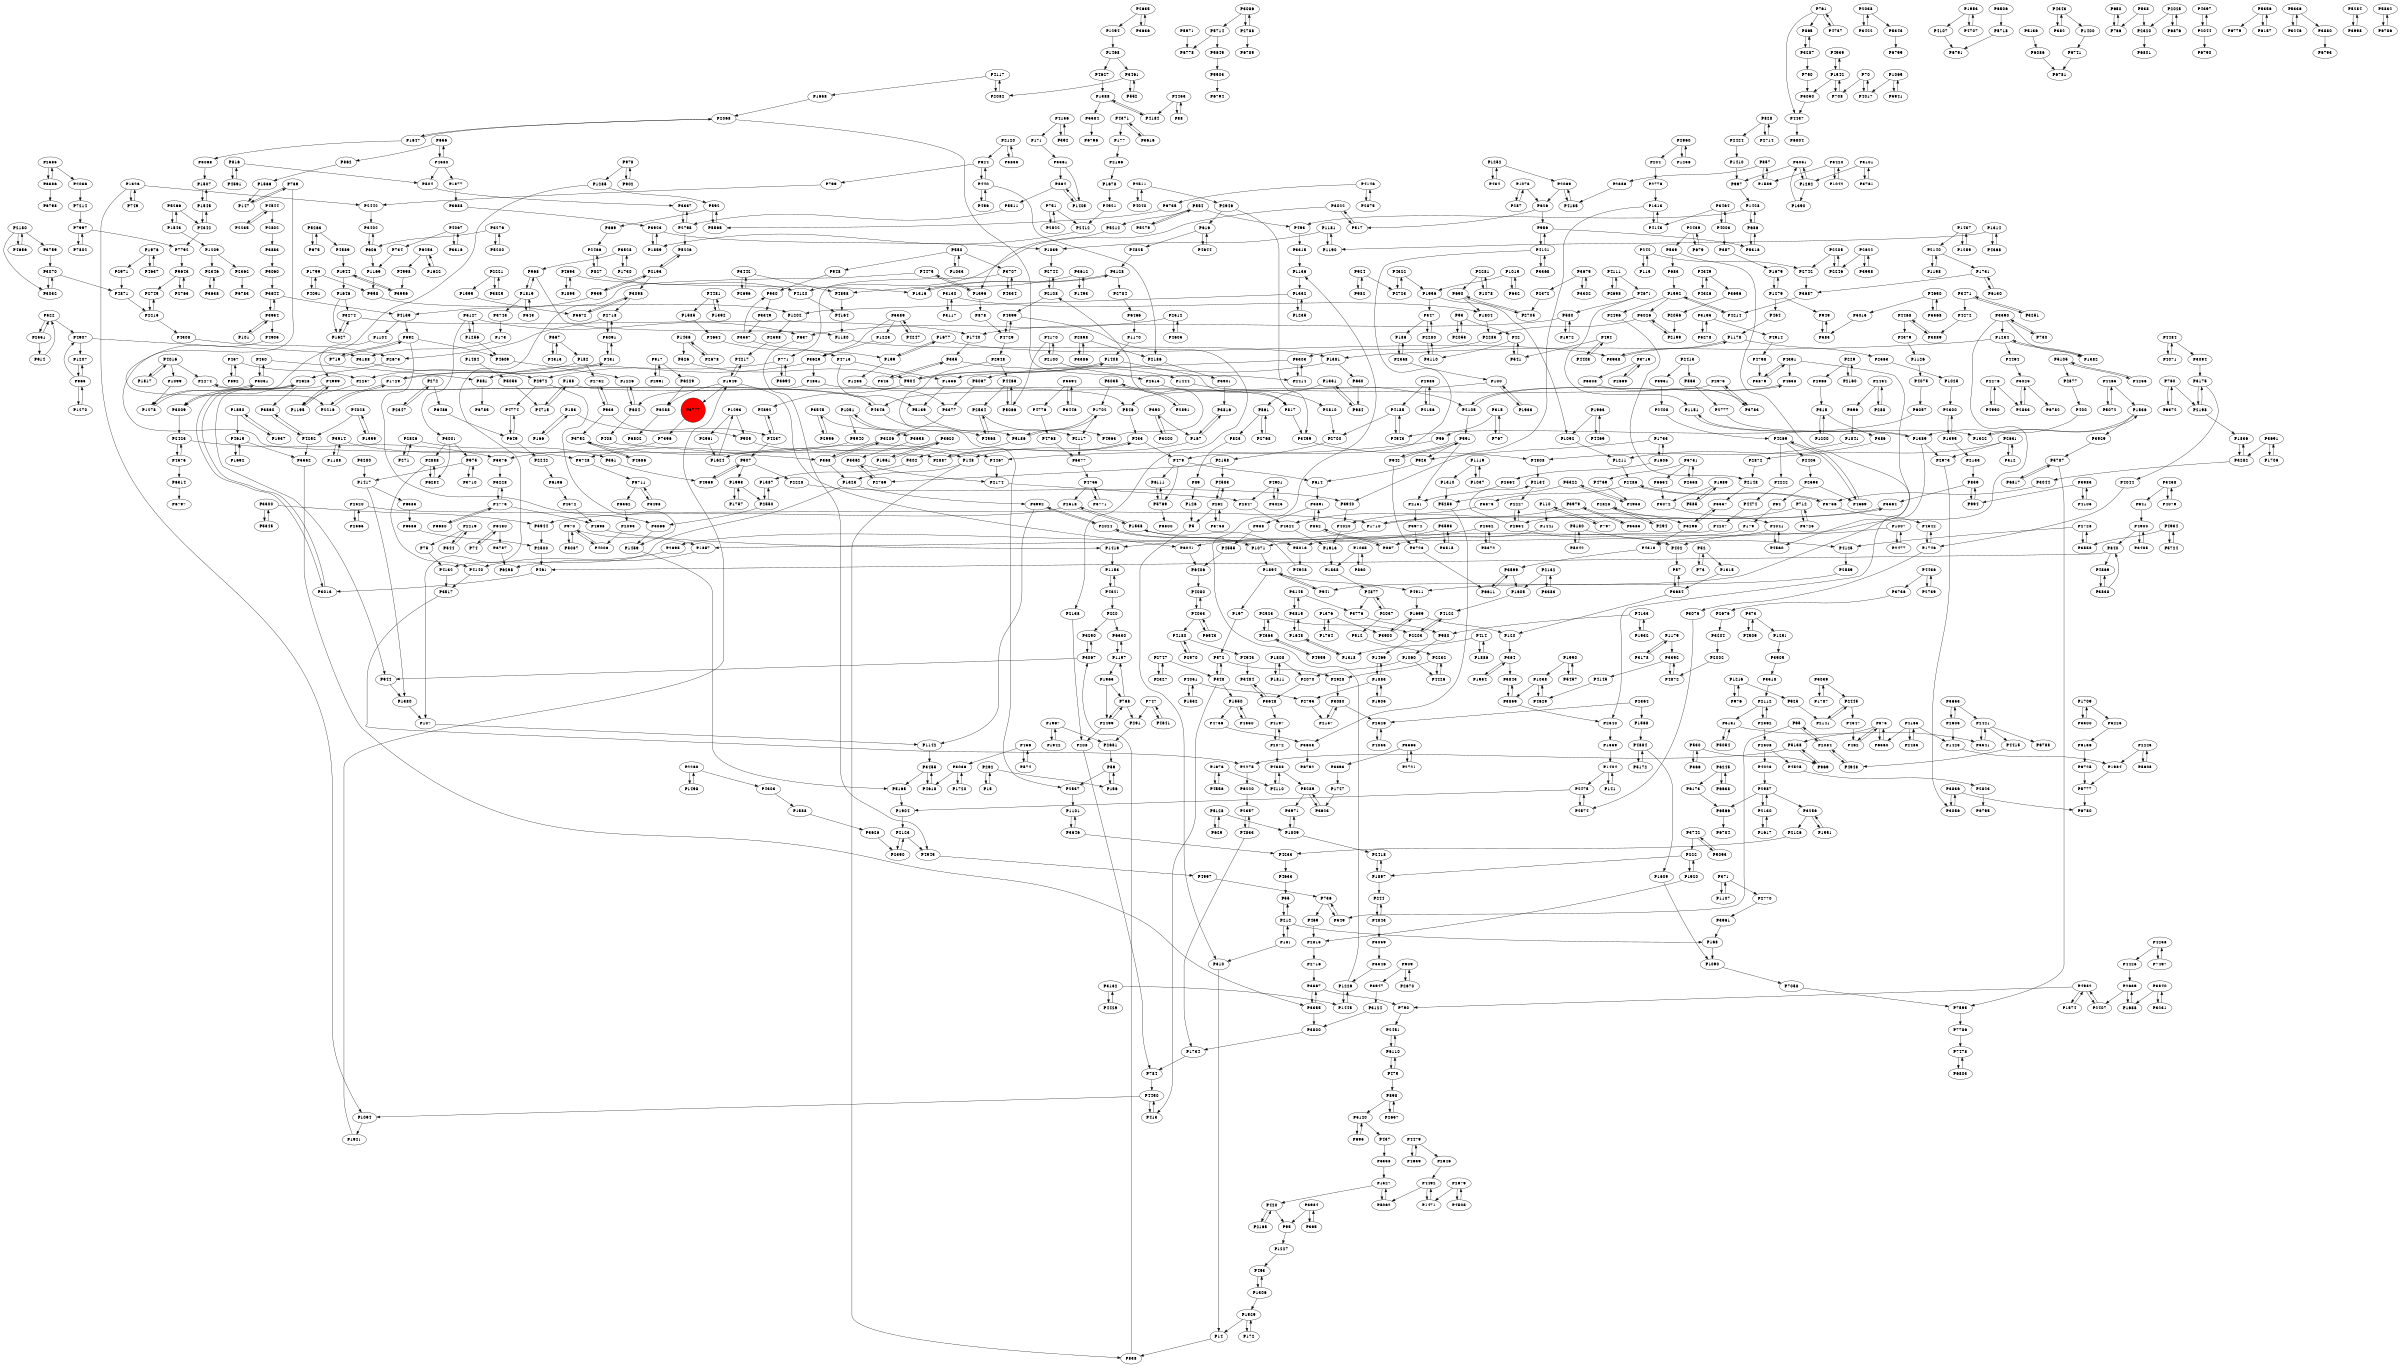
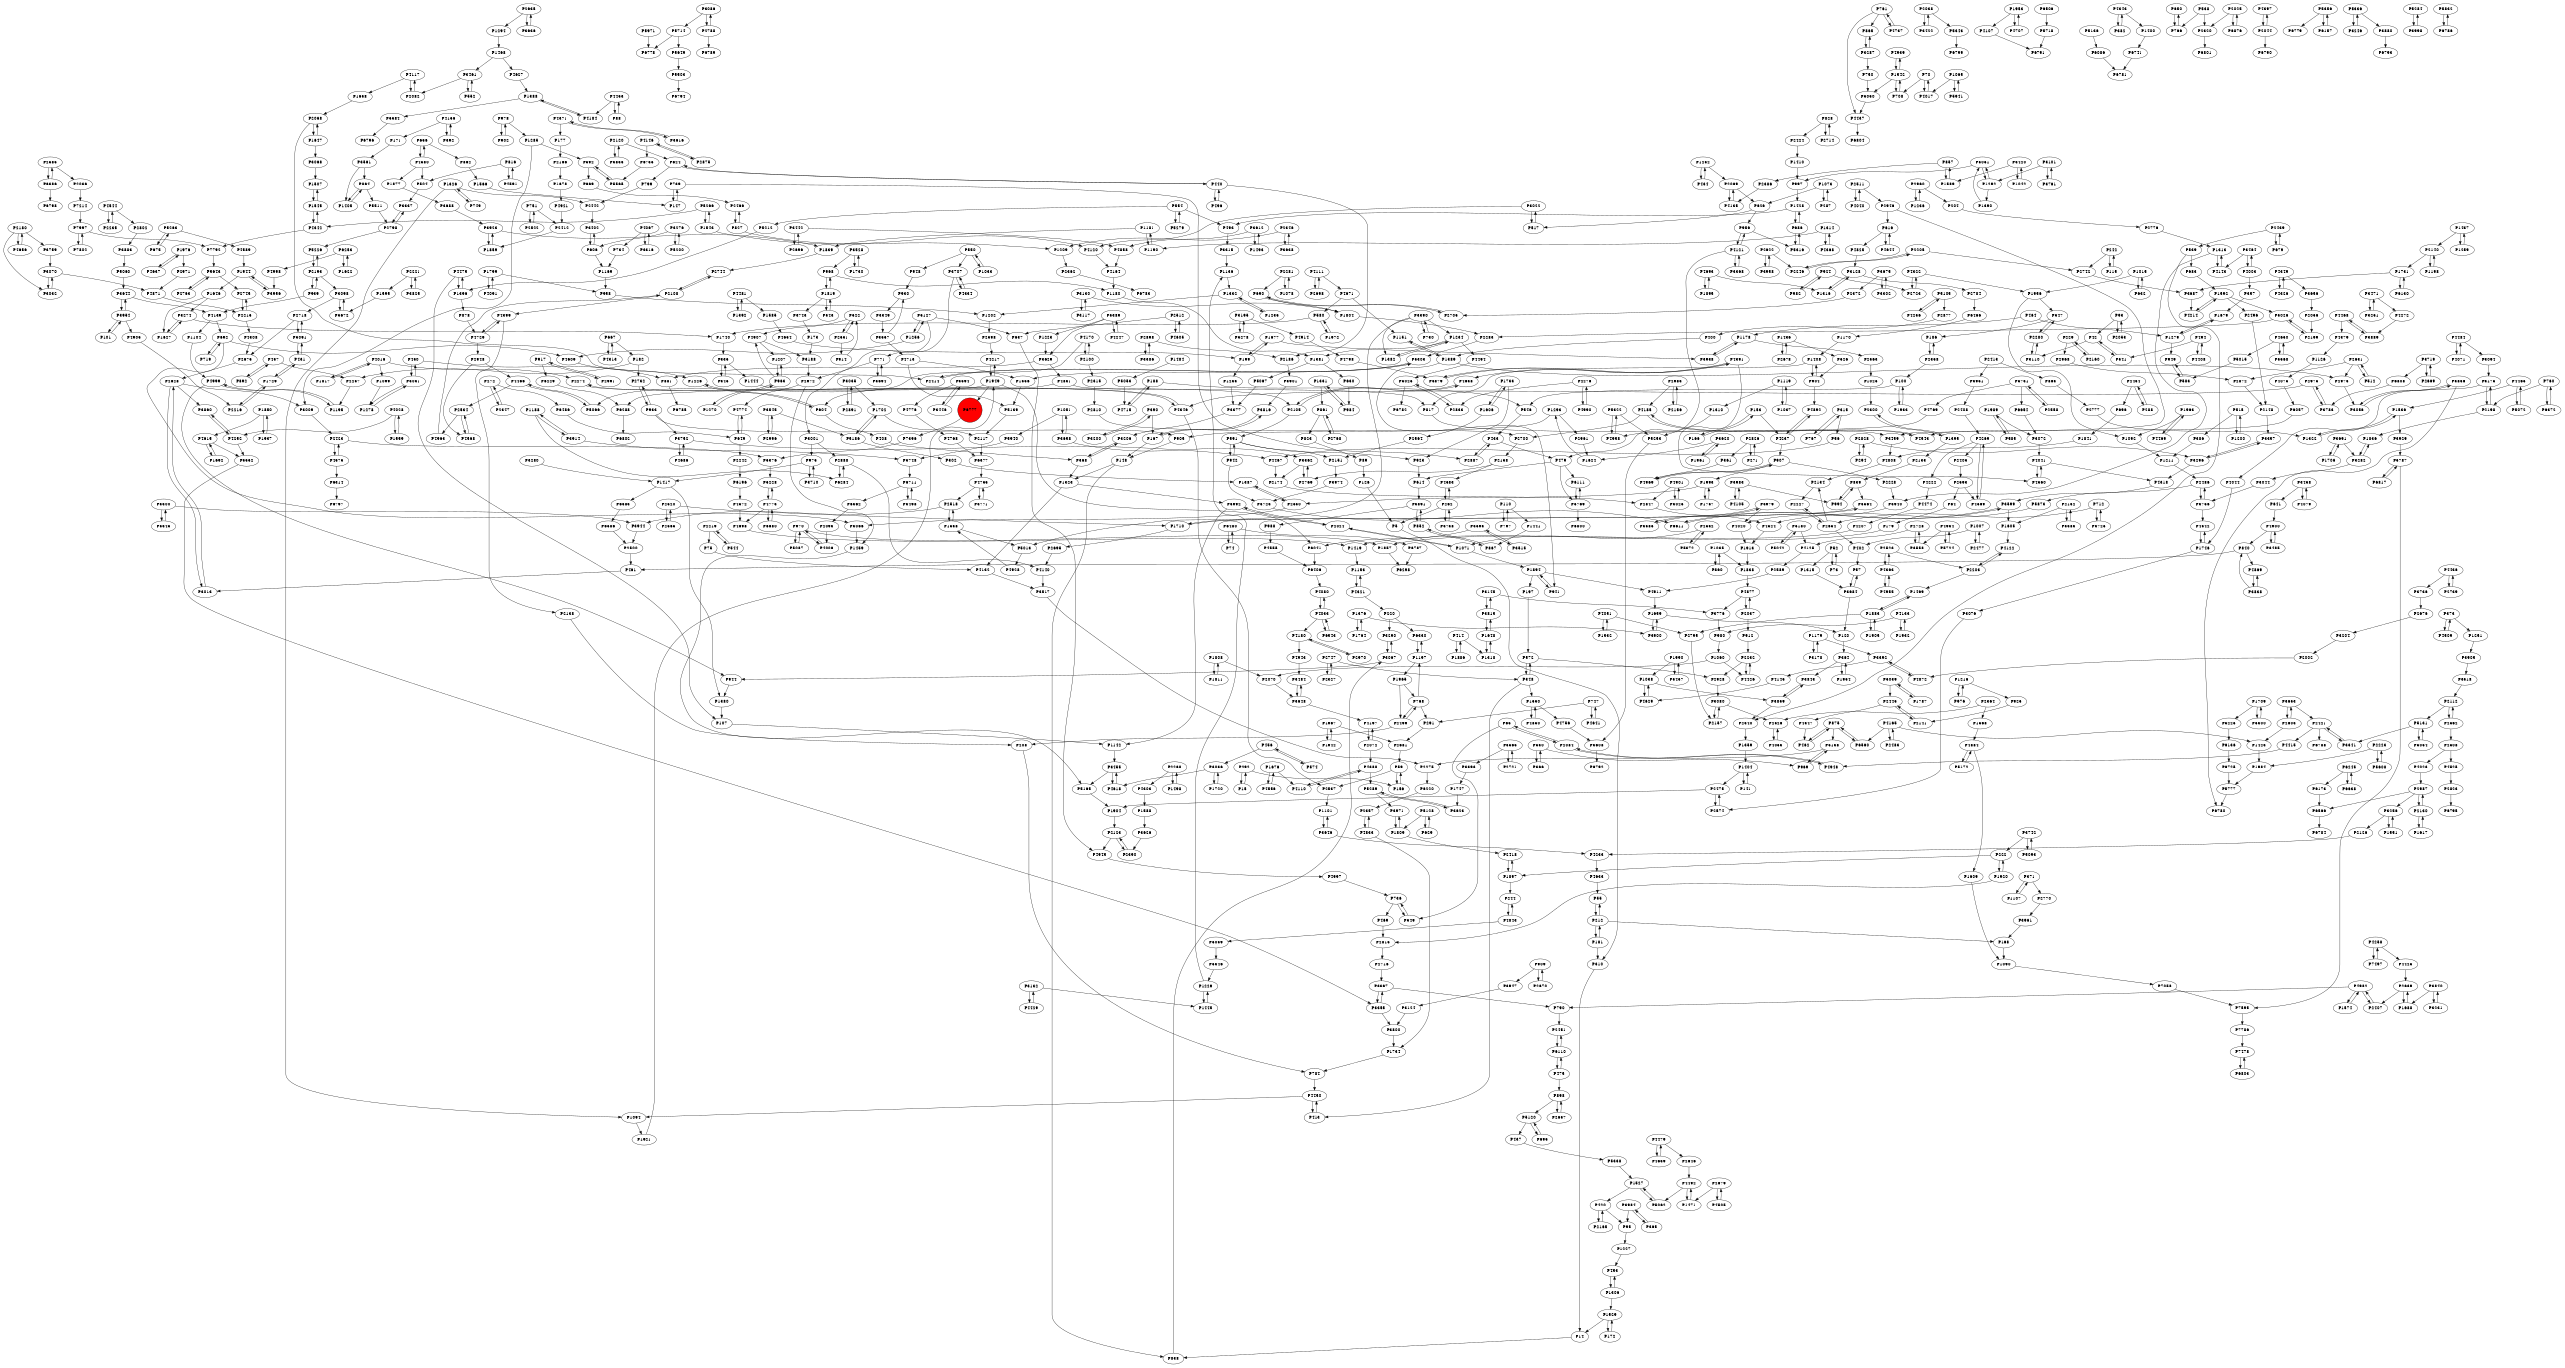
(212, 259) -> (1144, 238)
(1776, 302) -> (2116, 330)
(1821, 394) -> (2148, 373)
(449, 461) -> (673, 476)
